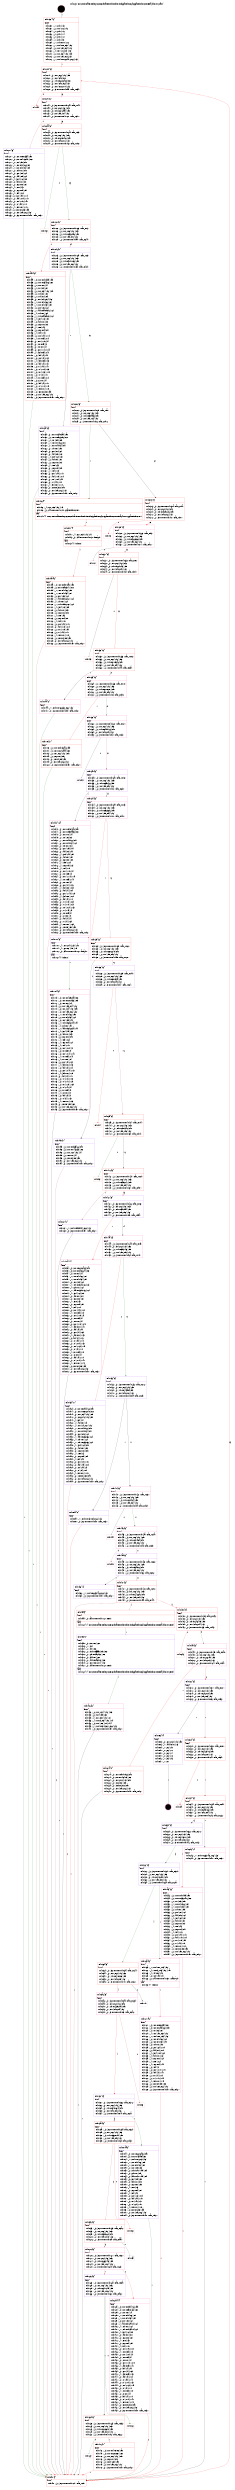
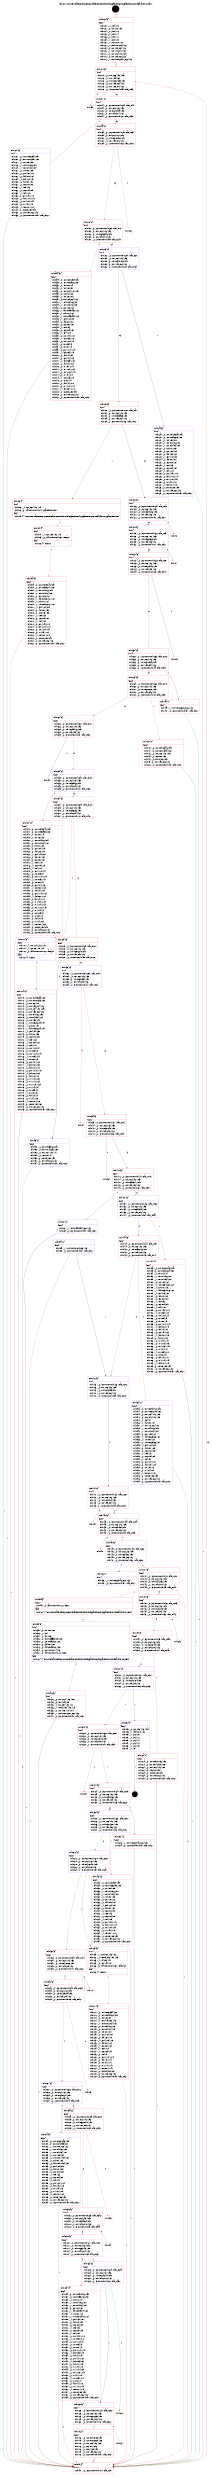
(114, 1456) -> (91, 1314)
